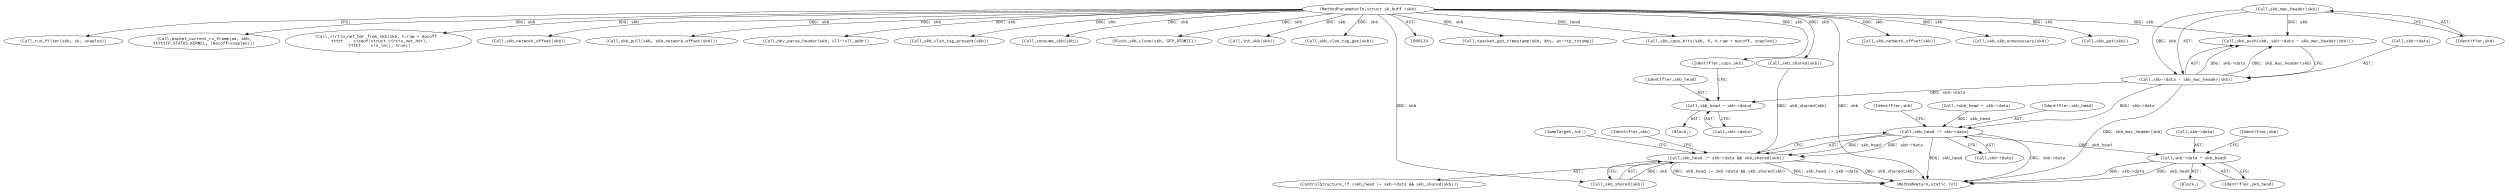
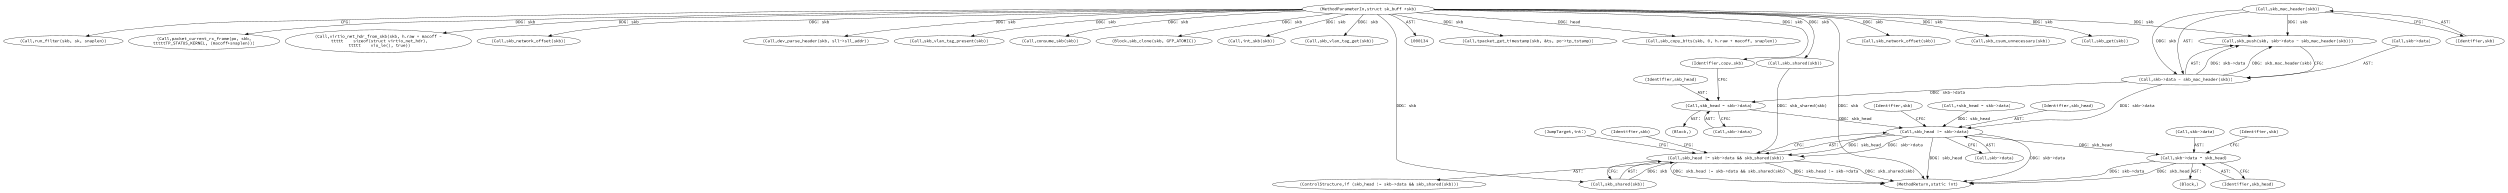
(662, 41) -> none
(2011, 41) -> (2011, 41)
none -> (1825, 119)
(2083, 149) -> none
